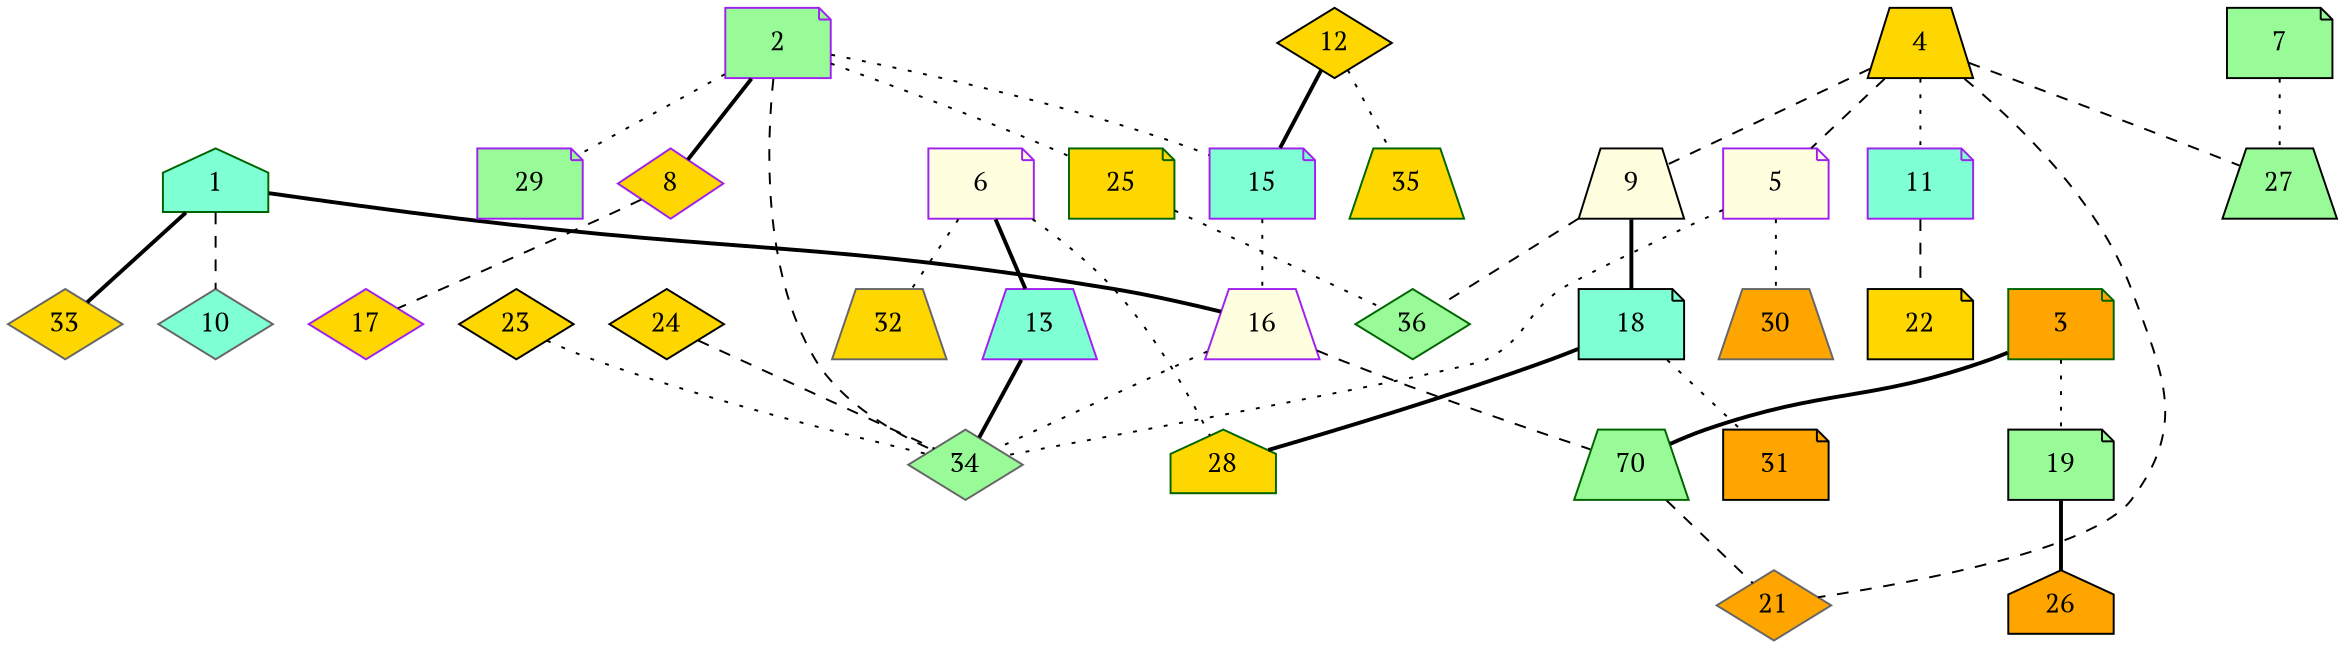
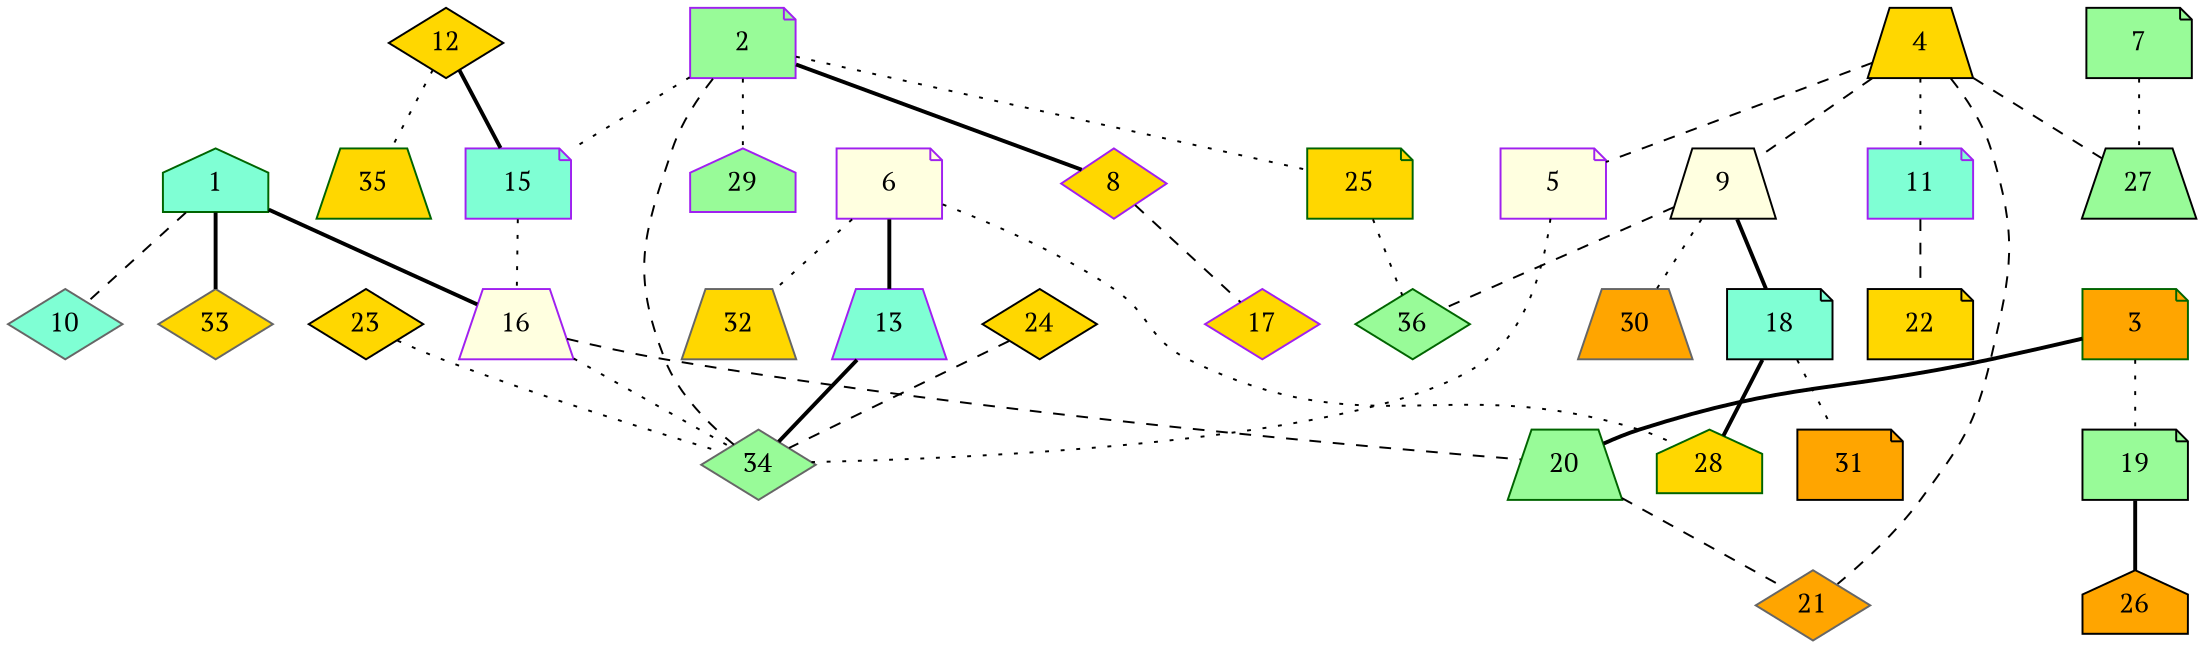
(530, 184) -> (743, 184)
(1776, 254) -> (1679, 254)
(1631, 465) -> (1565, 465)
